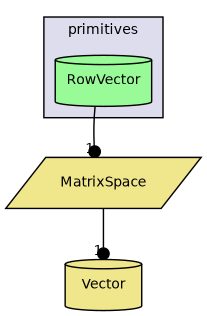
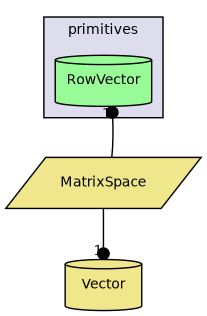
(94, 126) -> (113, 138)
